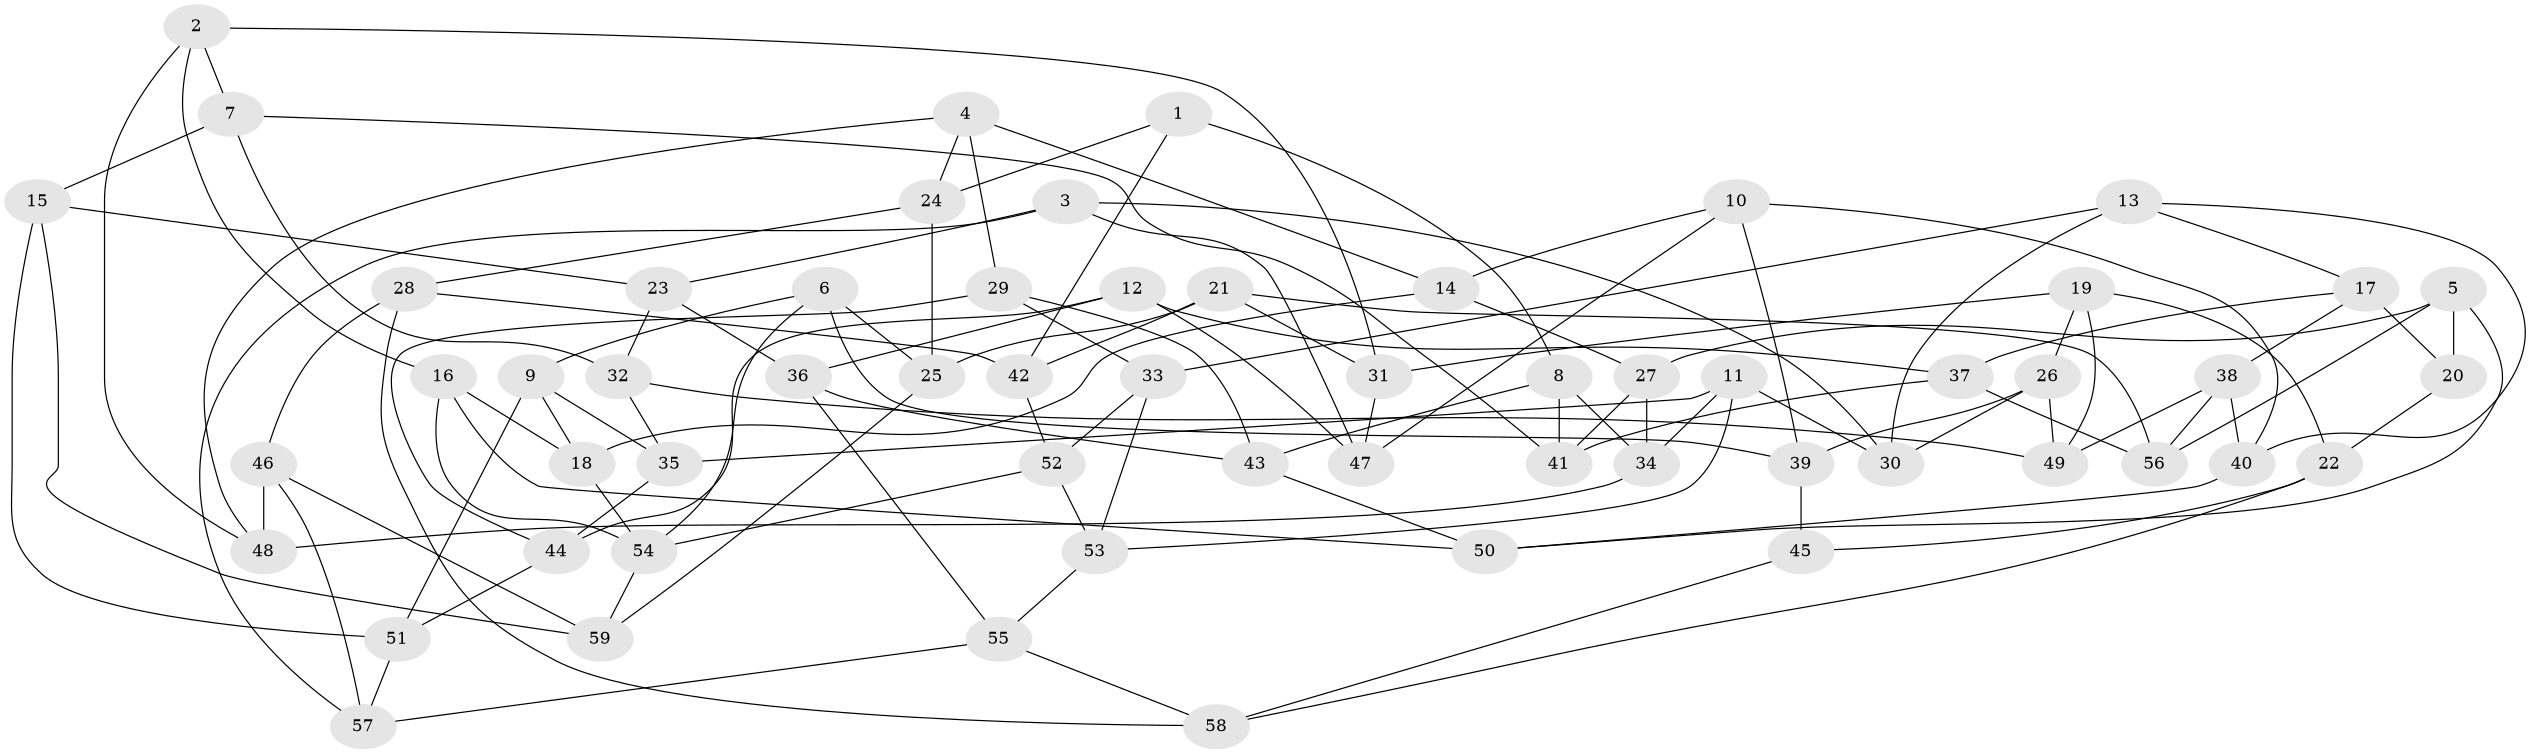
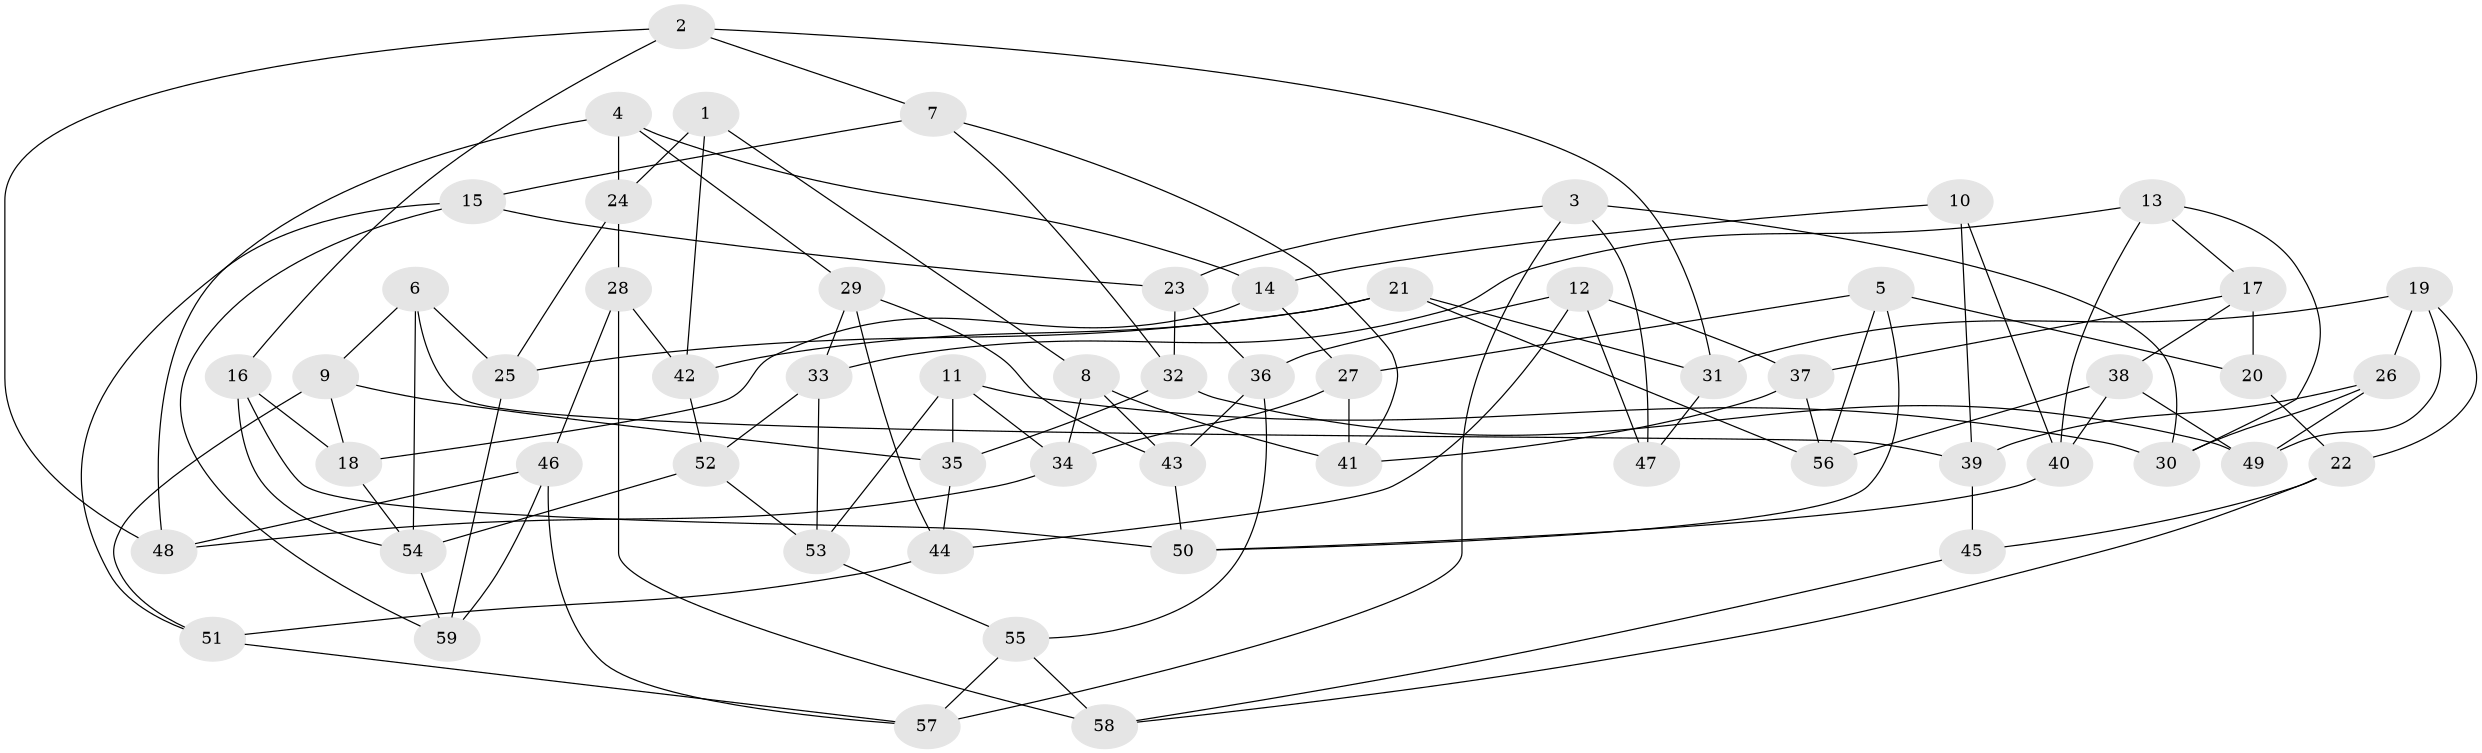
(1557, 326) -> none
